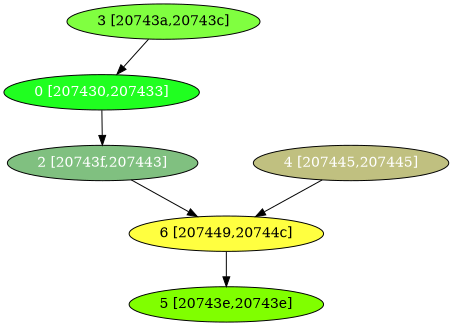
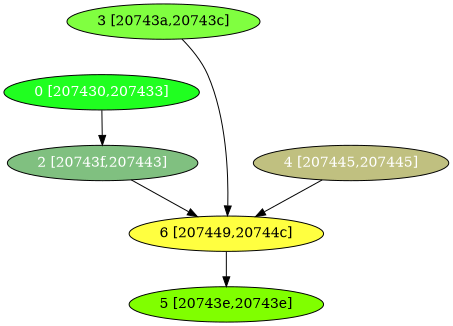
(136, 53) -> (221, 117)
